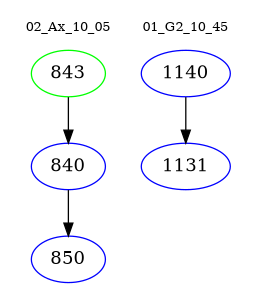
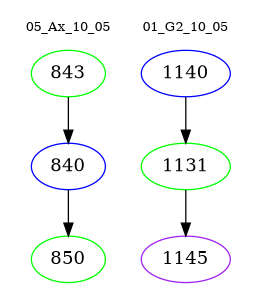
(68, 28) -> (68, 28)
(186, 28) -> (186, 28)
(186, 166) -> (186, 166)
(68, 259) -> (68, 259)
none -> (186, 259)
